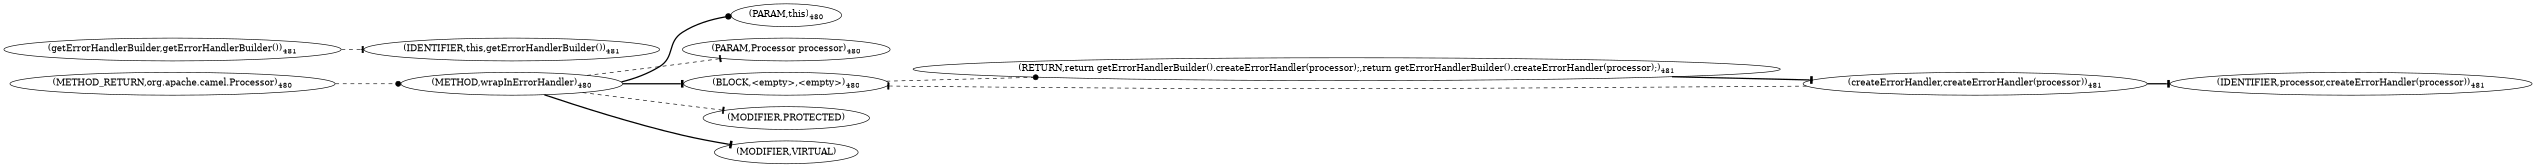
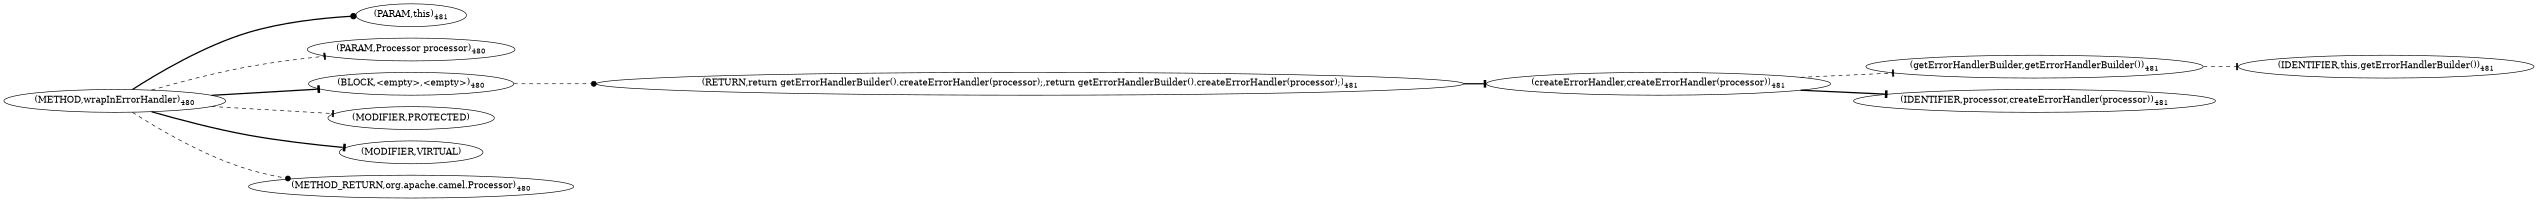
(816, 14) -> (441, 14)
(365, 84) -> (206, 153)
(1348, 89) -> (1846, 75)
